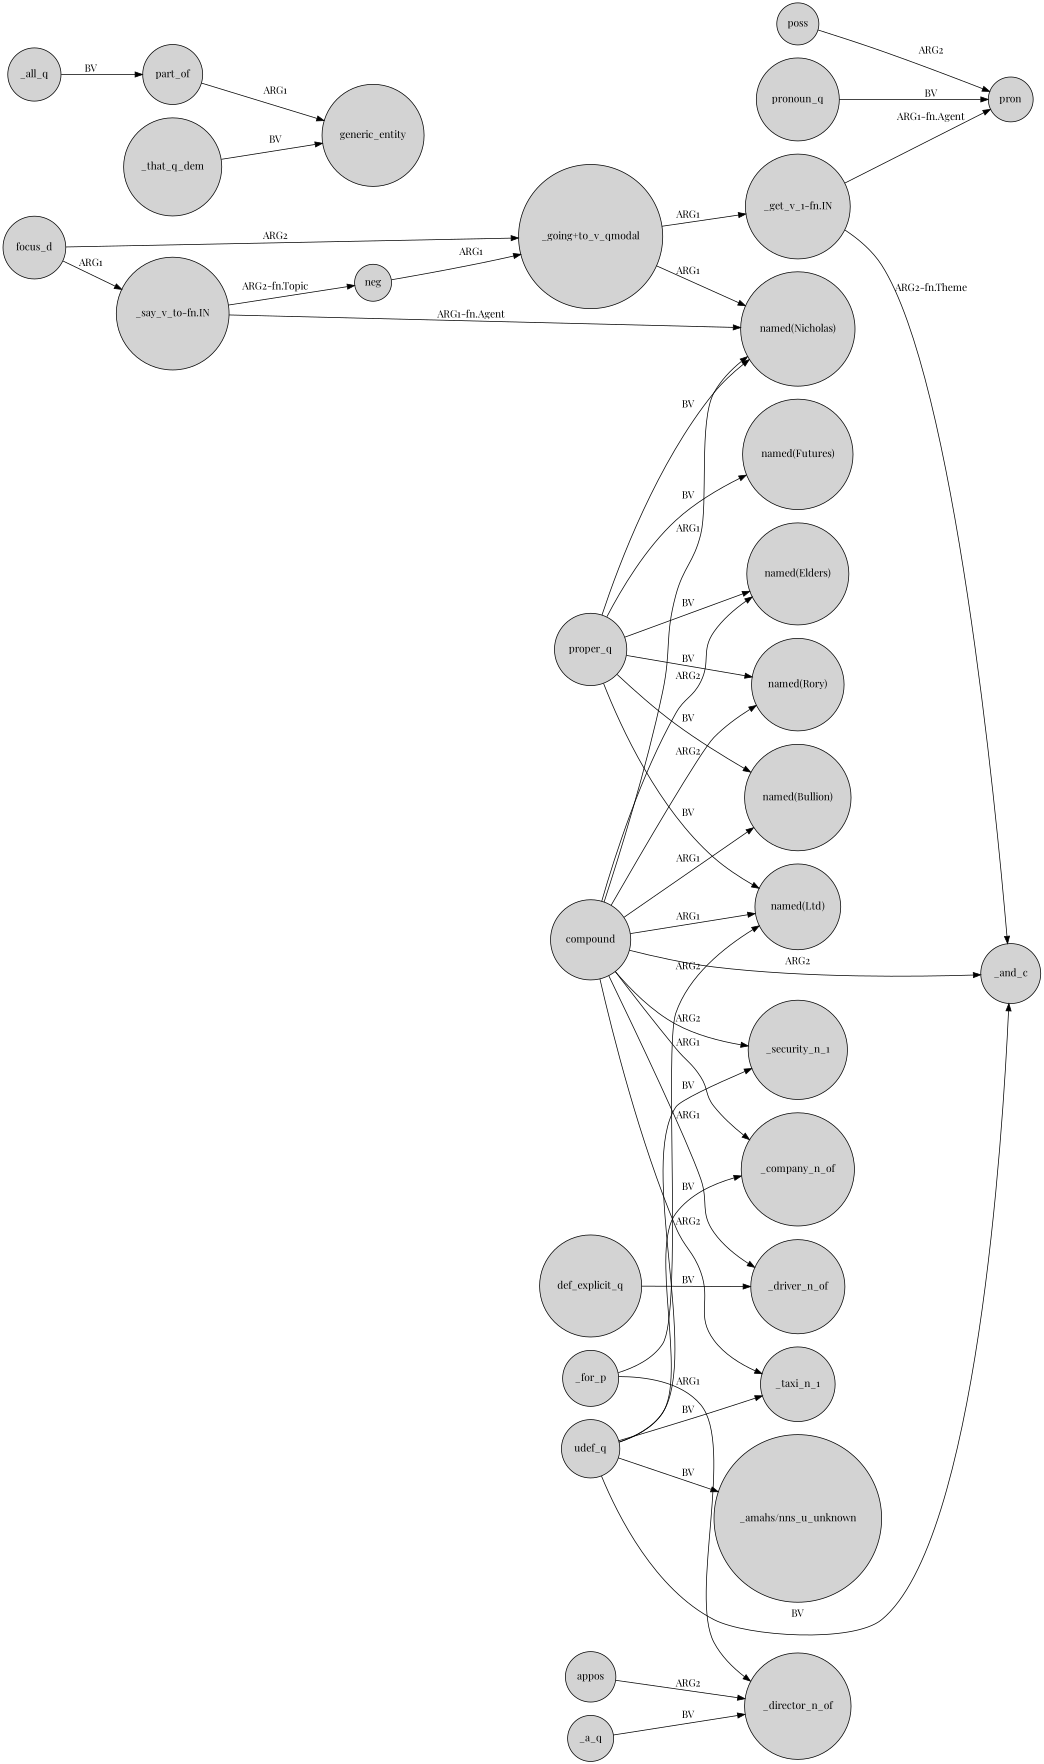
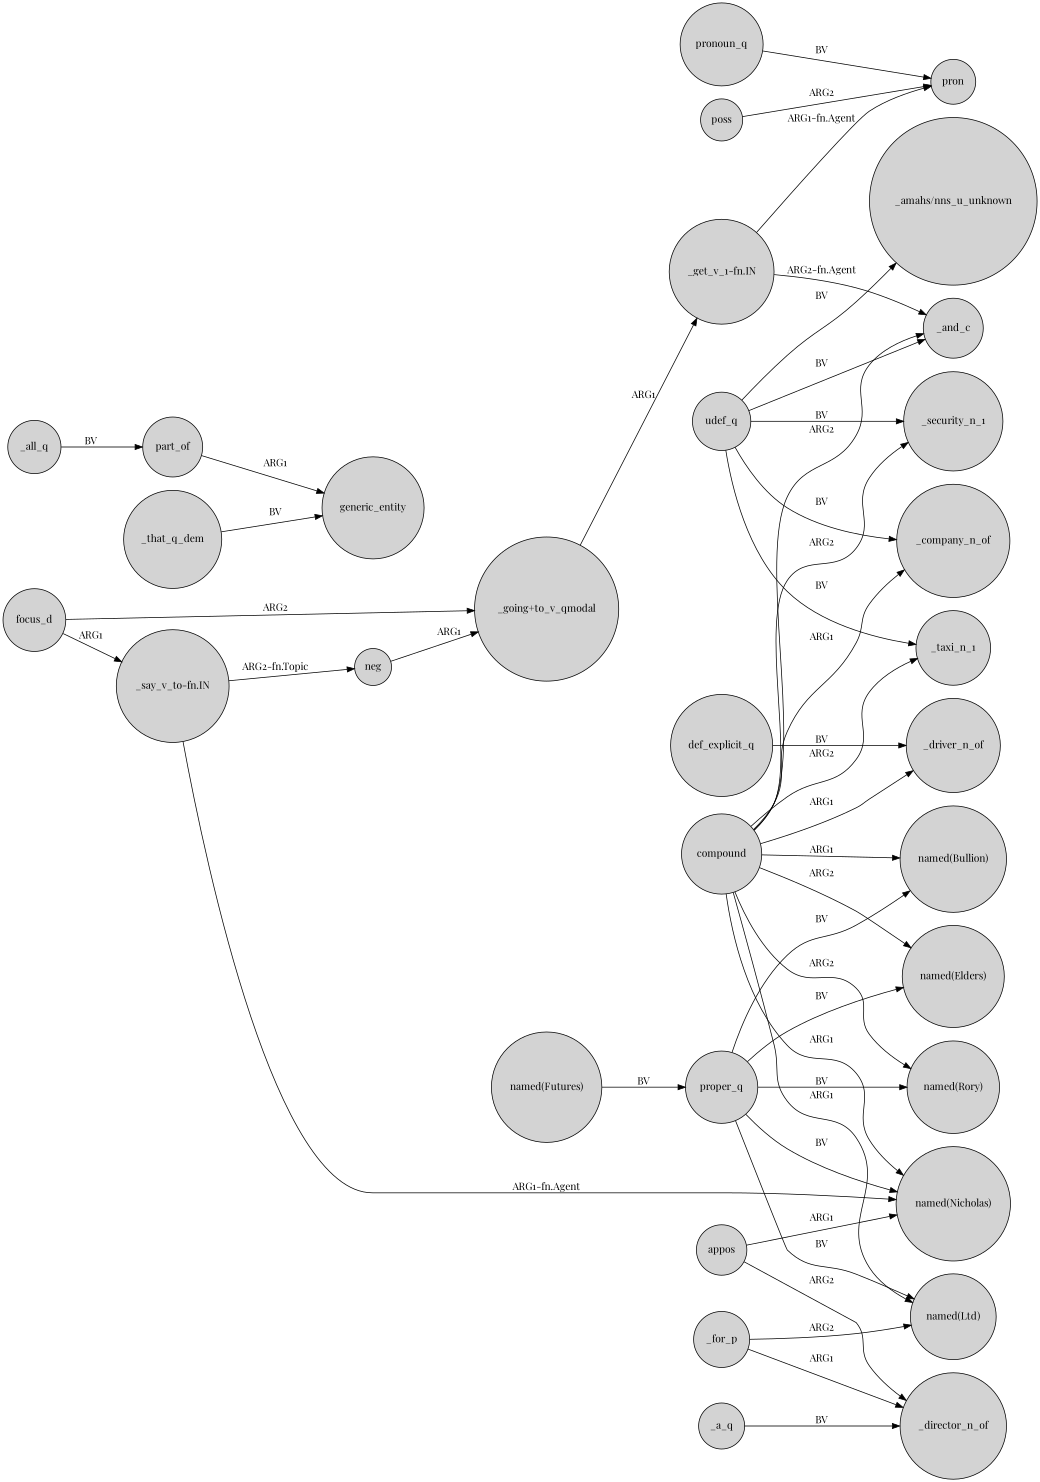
(698, 284) -> (818, 1231)
(931, 288) -> (822, 271)
(661, 536) -> (640, 1087)
